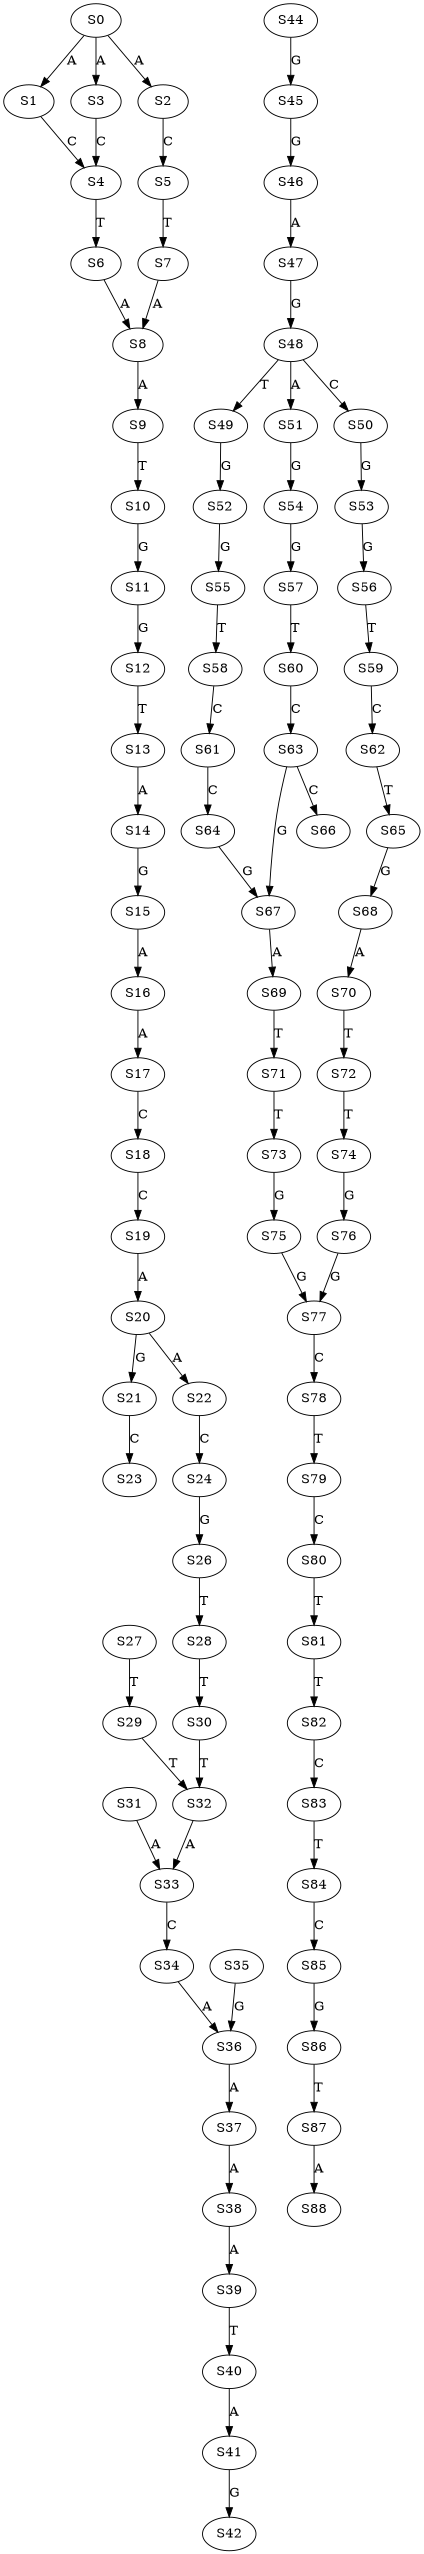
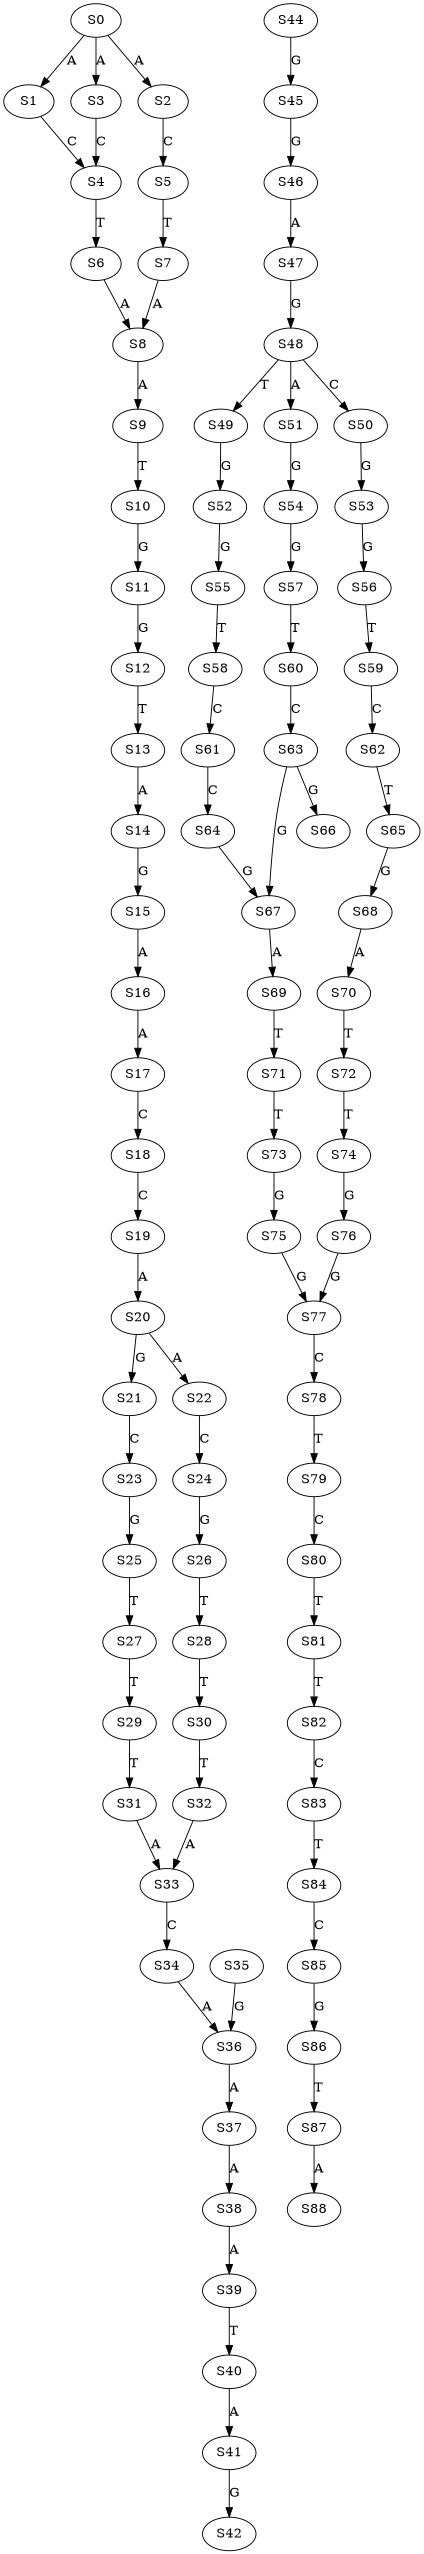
(314, 791) -> (314, 791)
none -> (130, 1561)
(161, 1760) -> (130, 1759)
